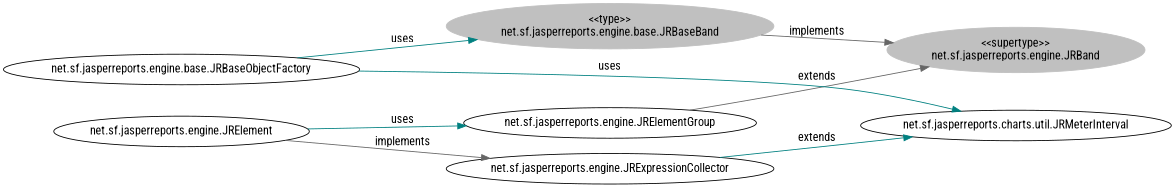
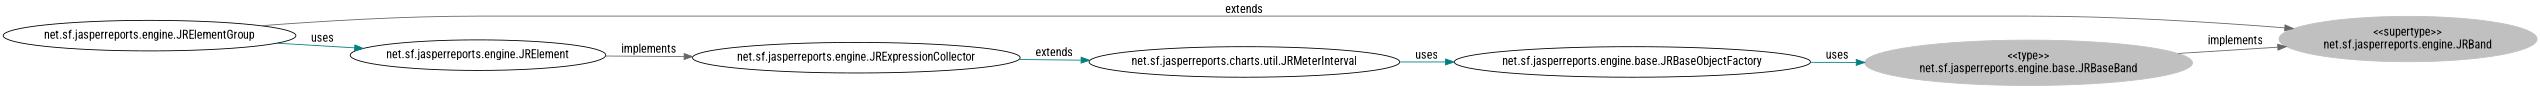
(657, 78) -> (1423, 62)
(383, 127) -> (316, 46)
